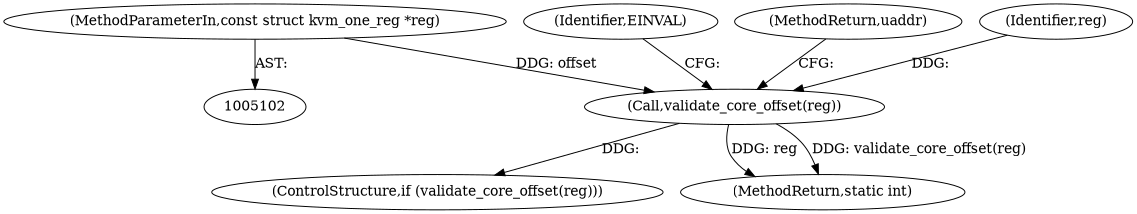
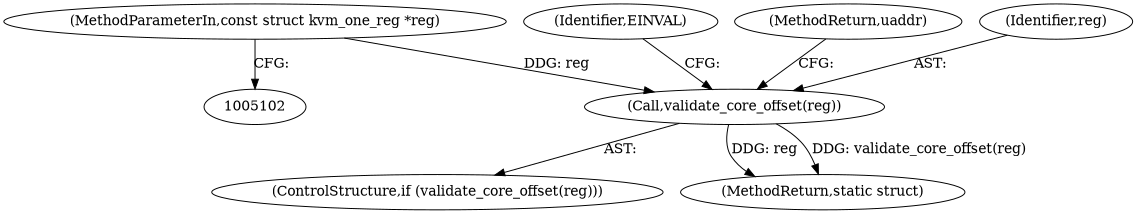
(274, 64) -> (274, 64)
(557, 64) -> (557, 64)
(933, 64) -> (933, 64)
(623, 150) -> (623, 150)
(823, 192) -> (823, 192)
